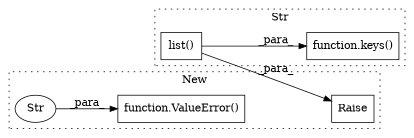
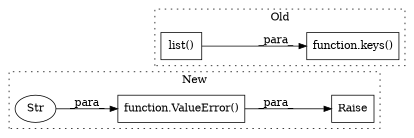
(280, 18) -> (280, 18)
(266, 77) -> (284, 109)
